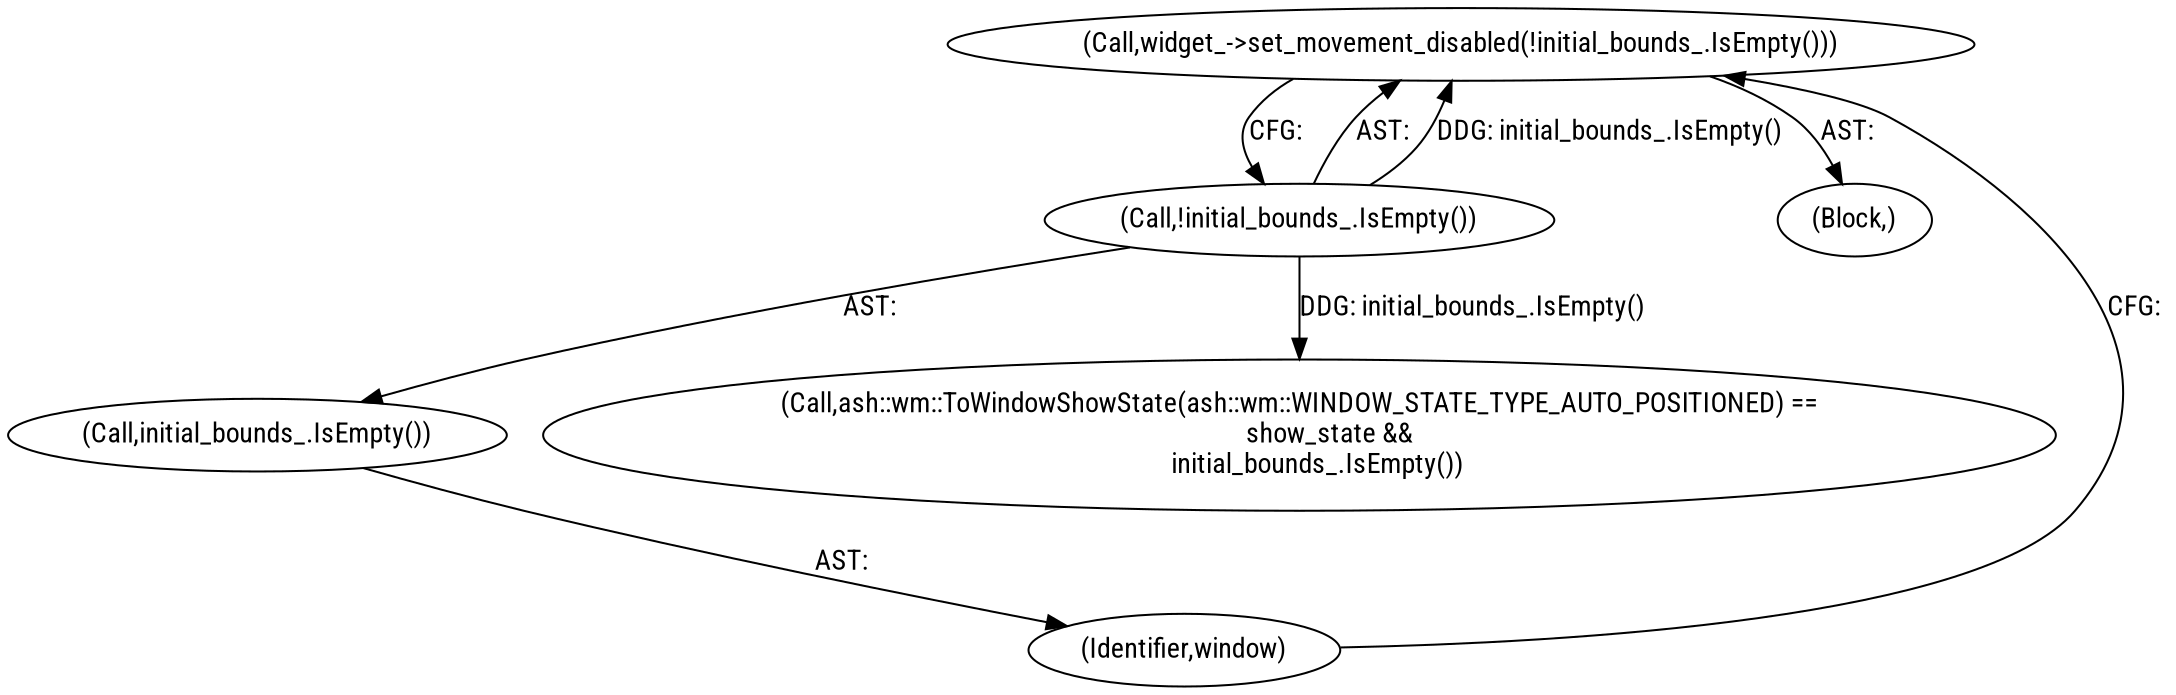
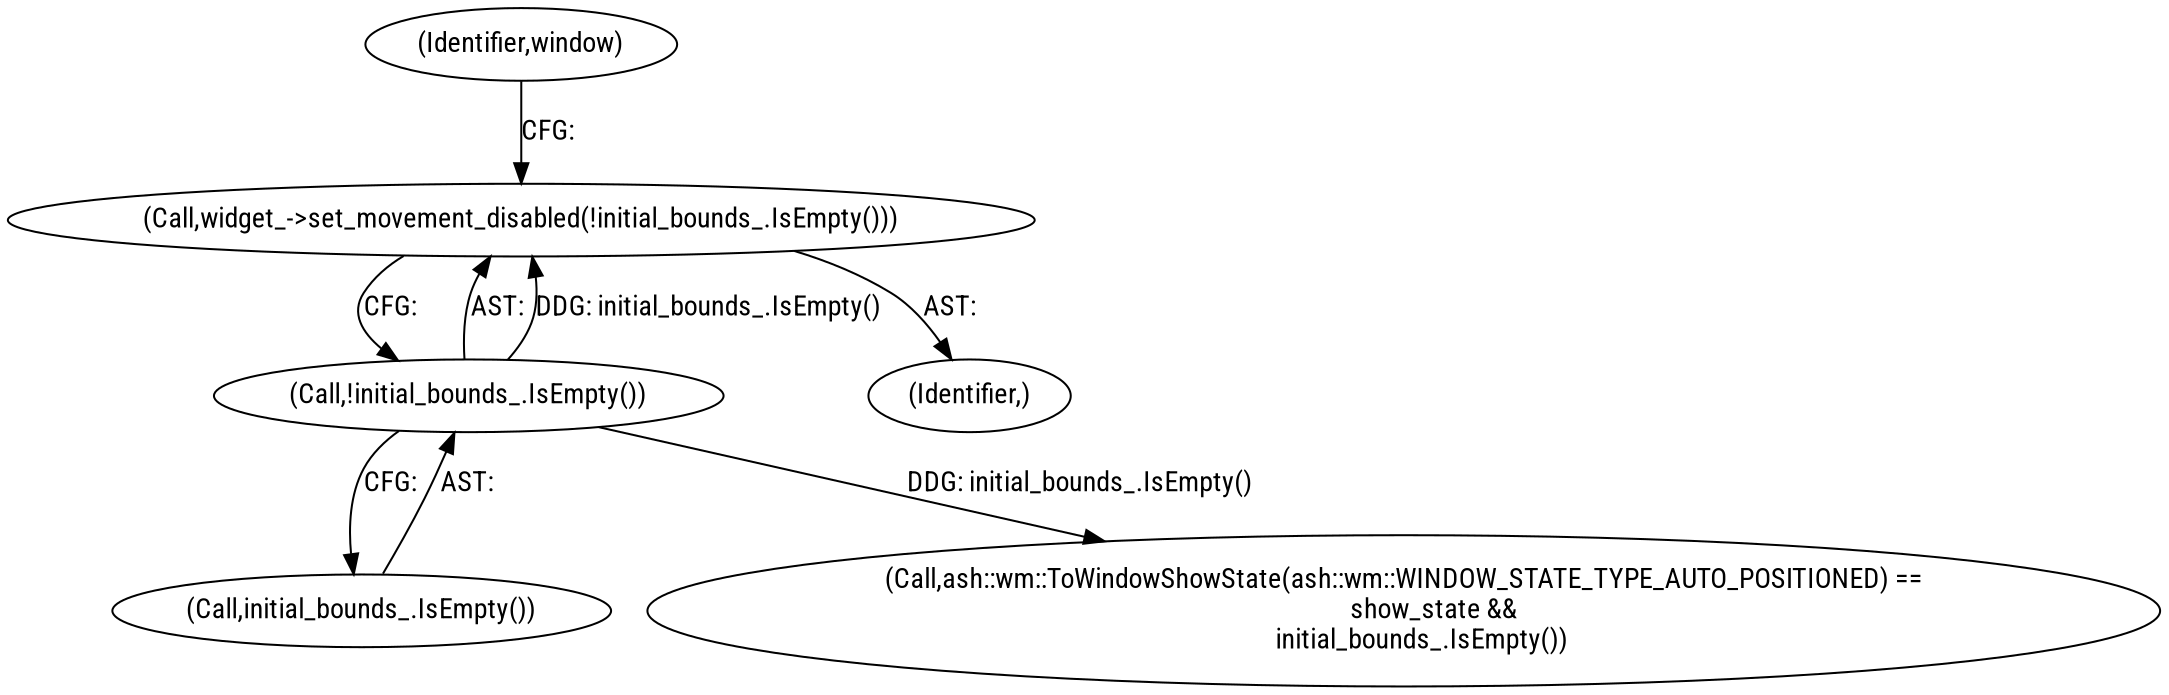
(1855, 220) -> (970, 396)
(873, 308) -> (394, 484)
(704, 552) -> (417, 514)
